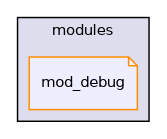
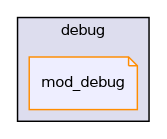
(83, 31) -> (83, 31)
